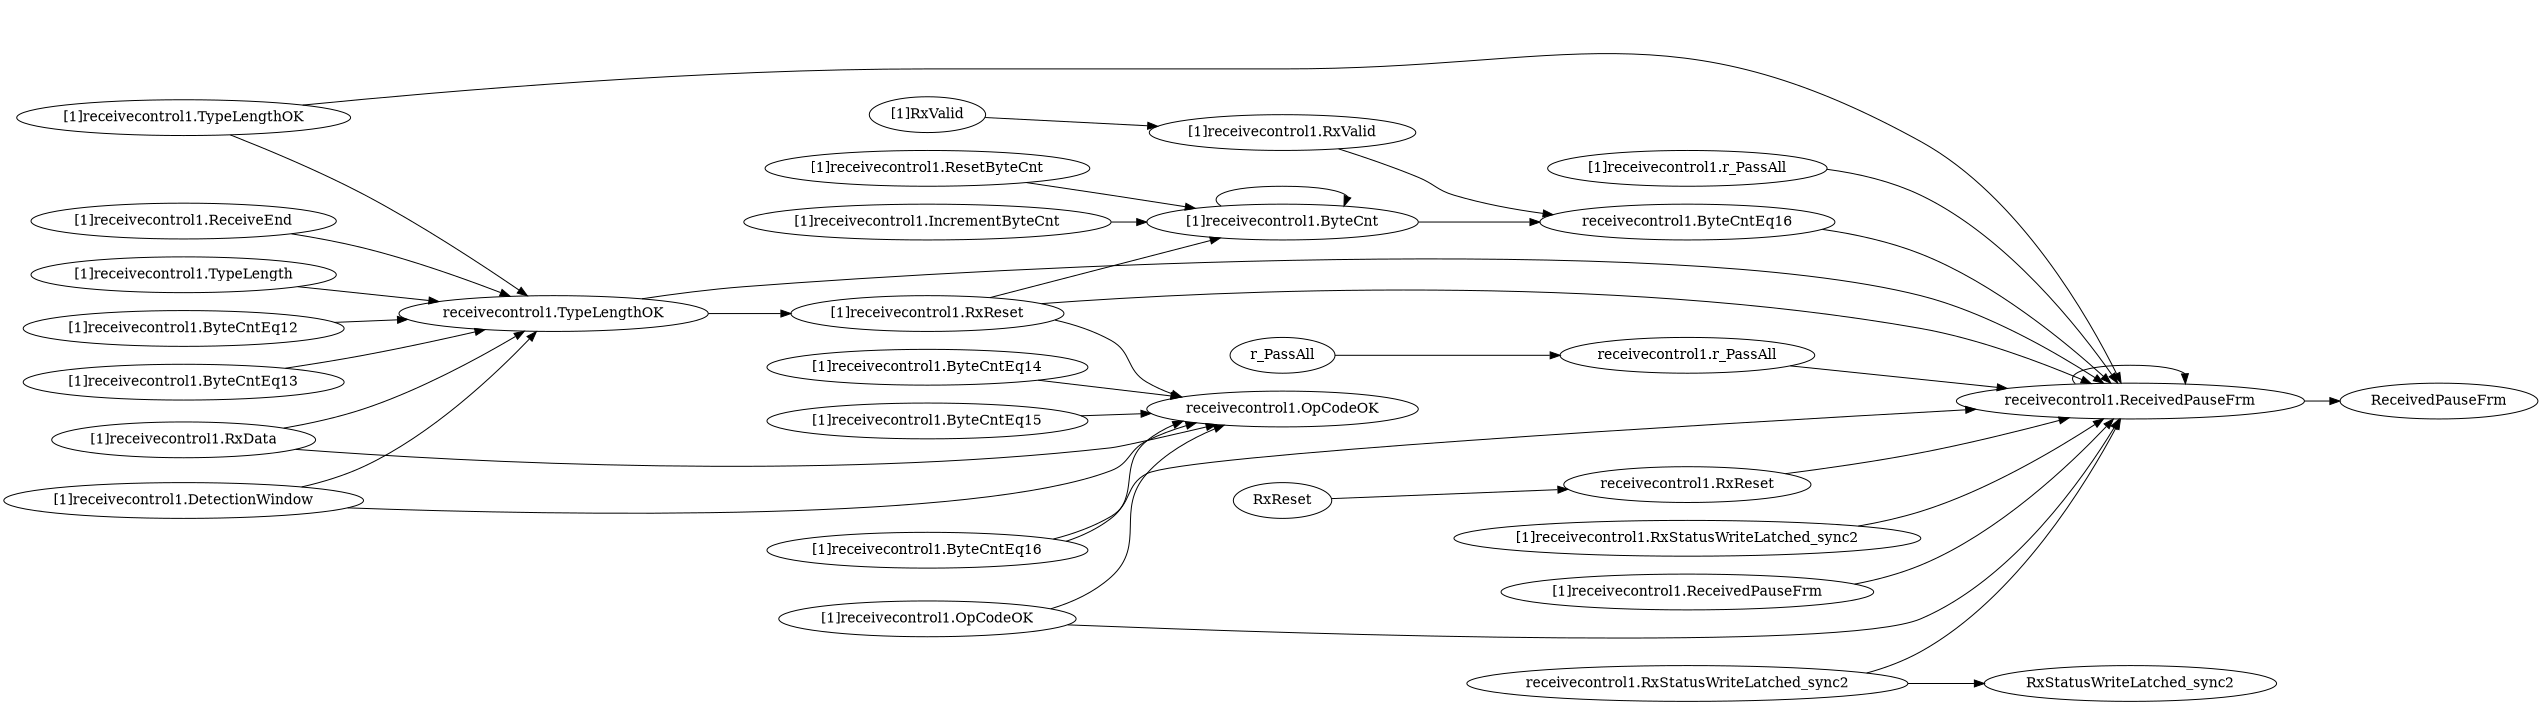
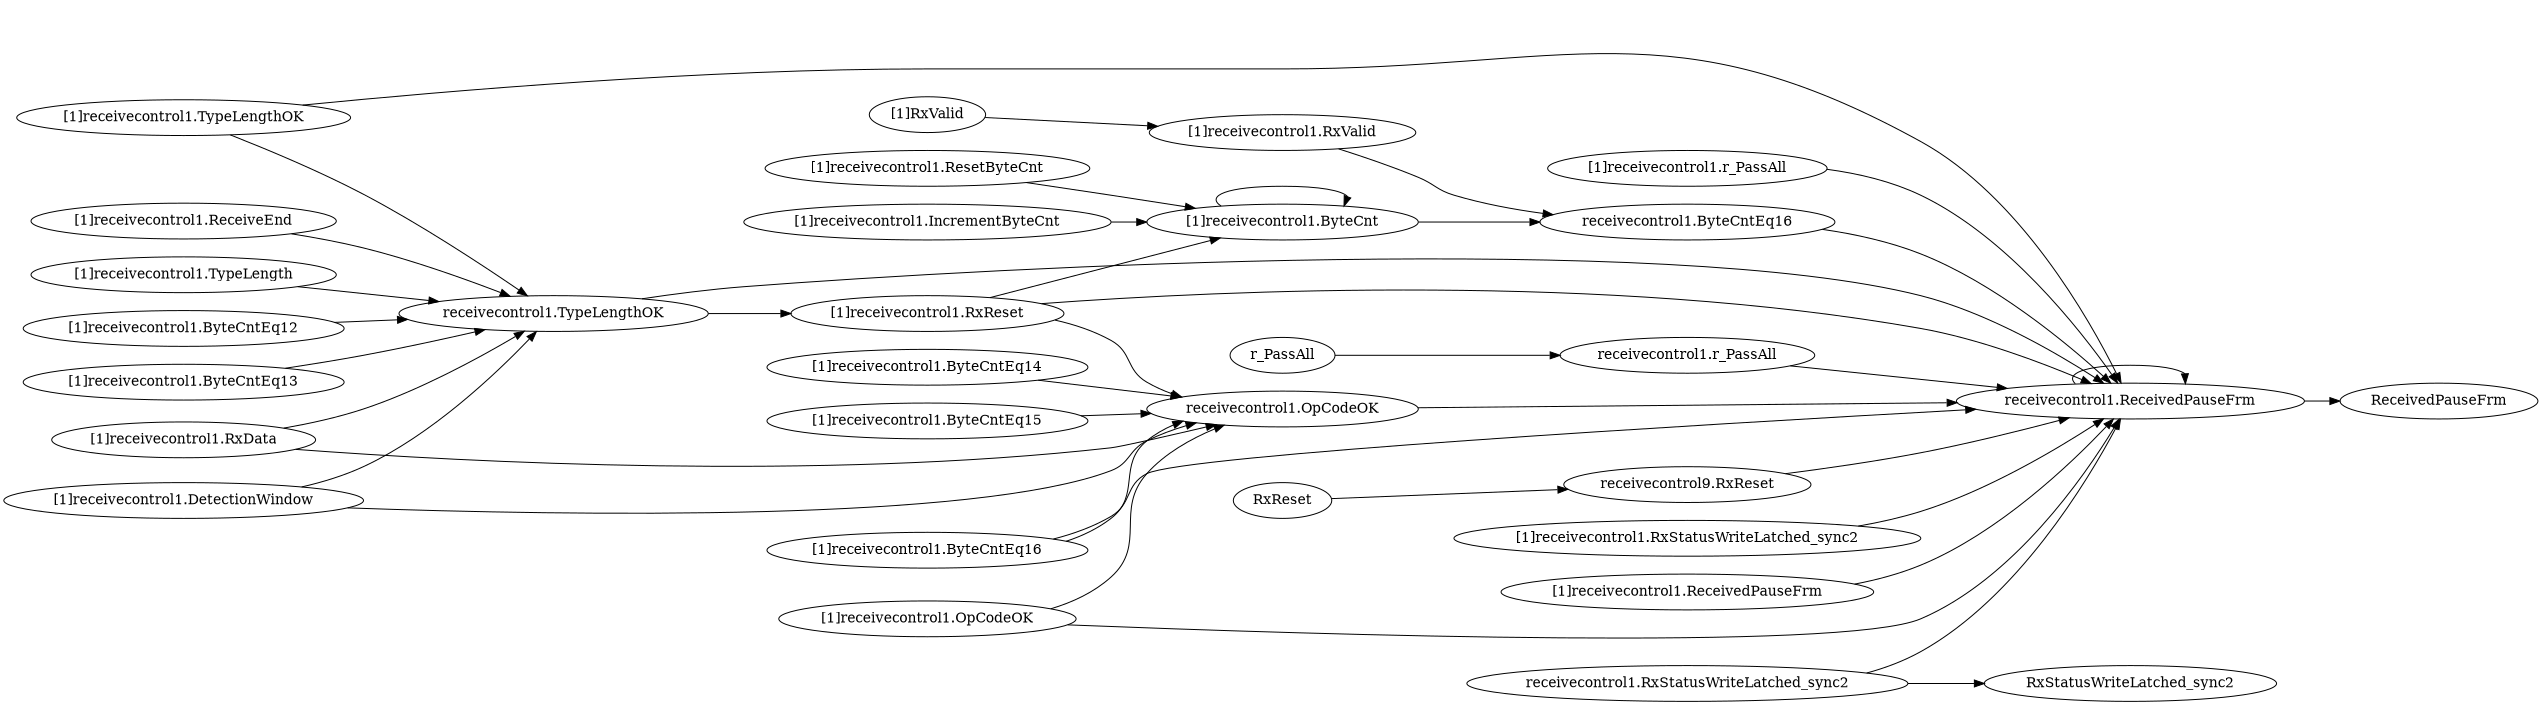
none -> (1682, 405)
(1687, 485) -> (1687, 485)
